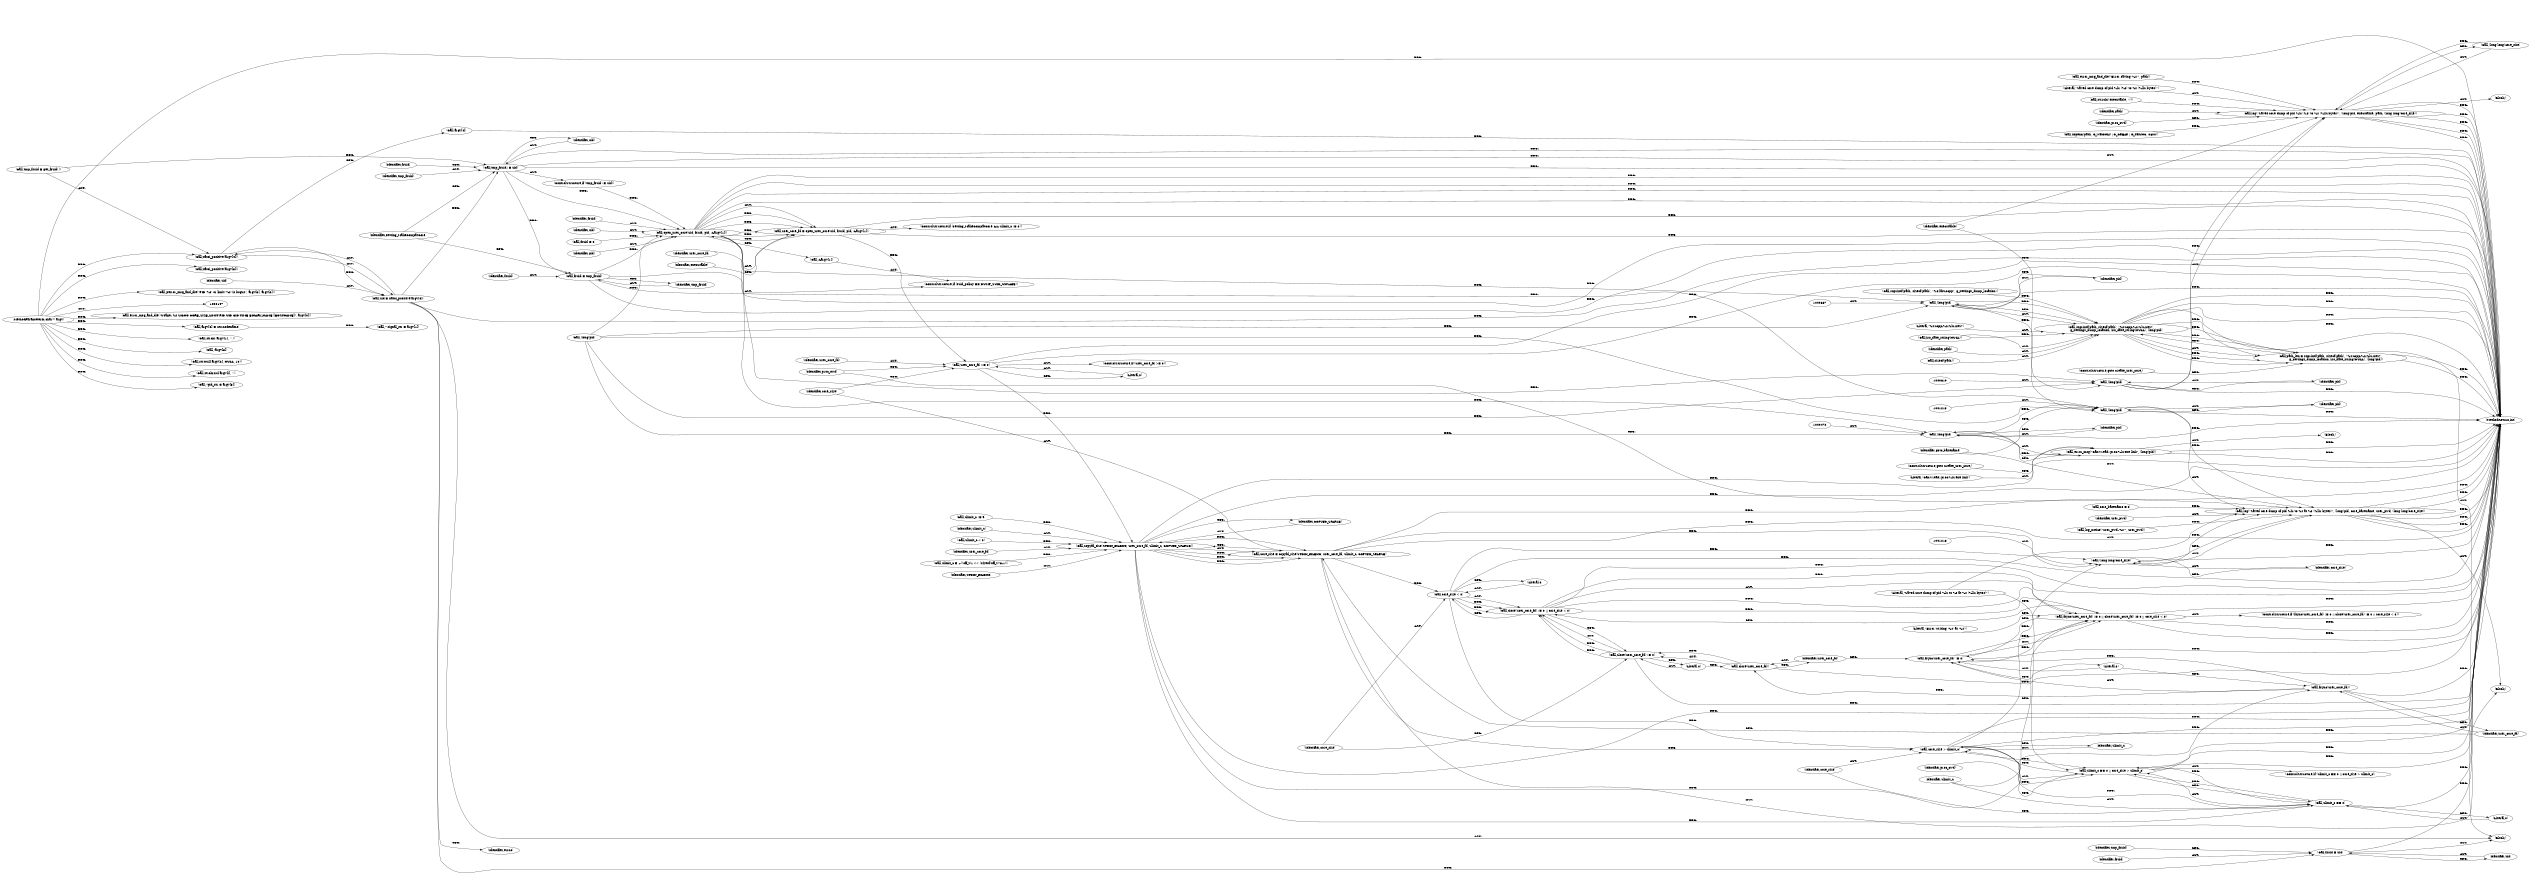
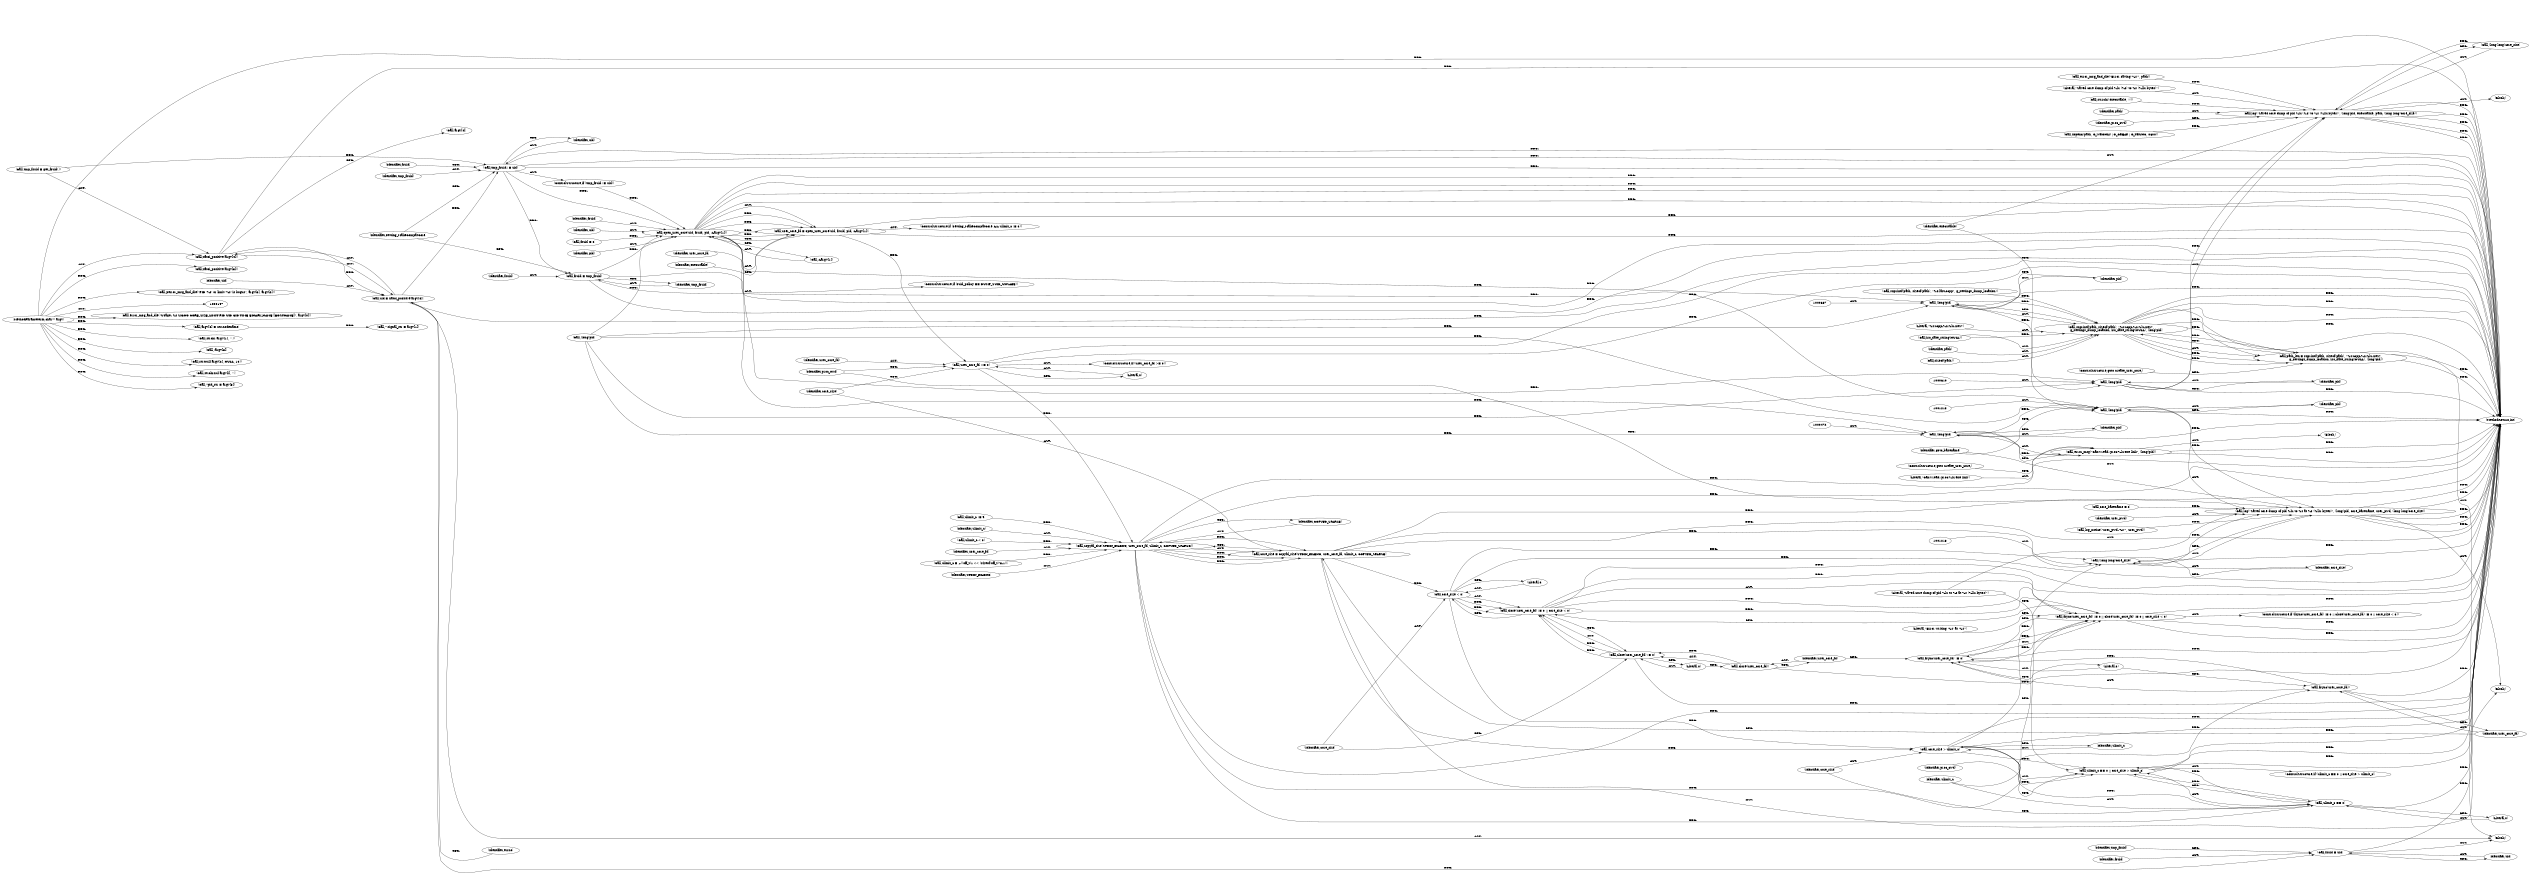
(1602, 139) -> (1467, 68)
(82, 265) -> (82, 265)
(891, 271) -> (758, 255)
(438, 586) -> (439, 753)
(2027, 696) -> none
(2012, 761) -> none
